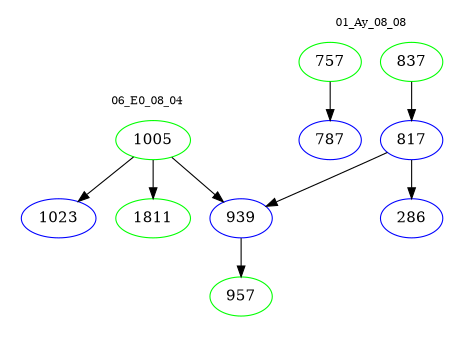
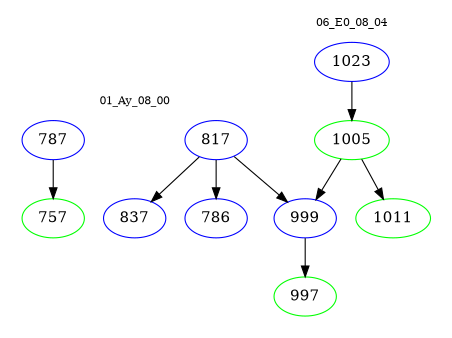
(371, 23) -> (135, 102)
(412, 62) -> (135, 218)
(330, 96) -> (53, 174)
(412, 96) -> (179, 176)
(110, 176) -> (352, 96)
(153, 218) -> (393, 218)
(241, 218) -> (305, 218)
(412, 218) -> (216, 218)
(241, 297) -> (305, 297)
